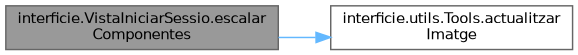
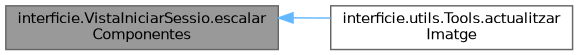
(297, 38) -> (312, 18)
